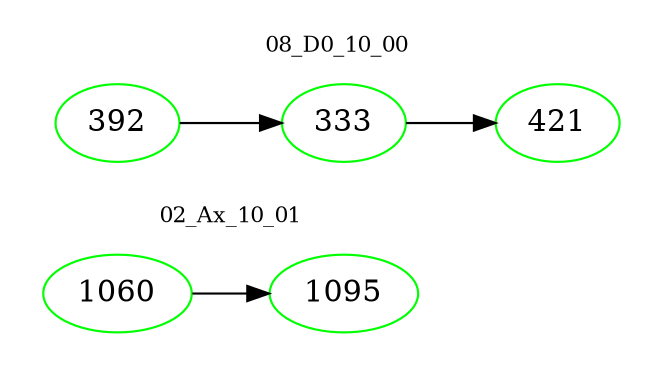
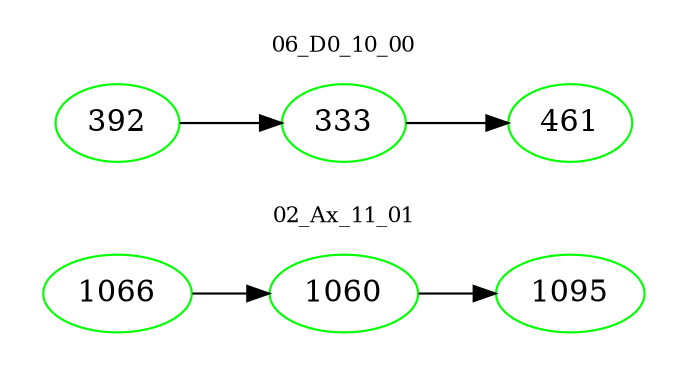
(338, 46) -> (344, 46)
(558, 123) -> (570, 123)
(231, 217) -> (344, 217)
none -> (118, 294)
